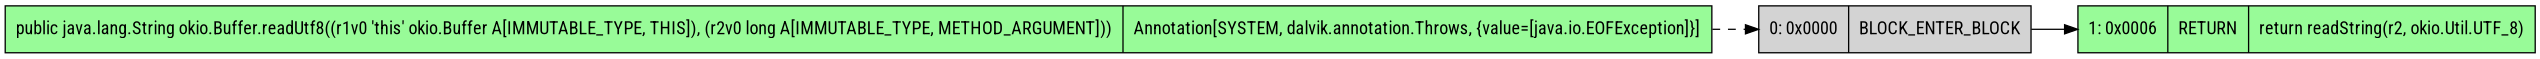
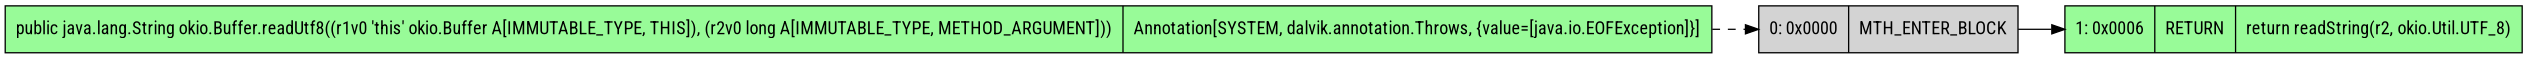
(1940, 29) -> (1933, 29)
